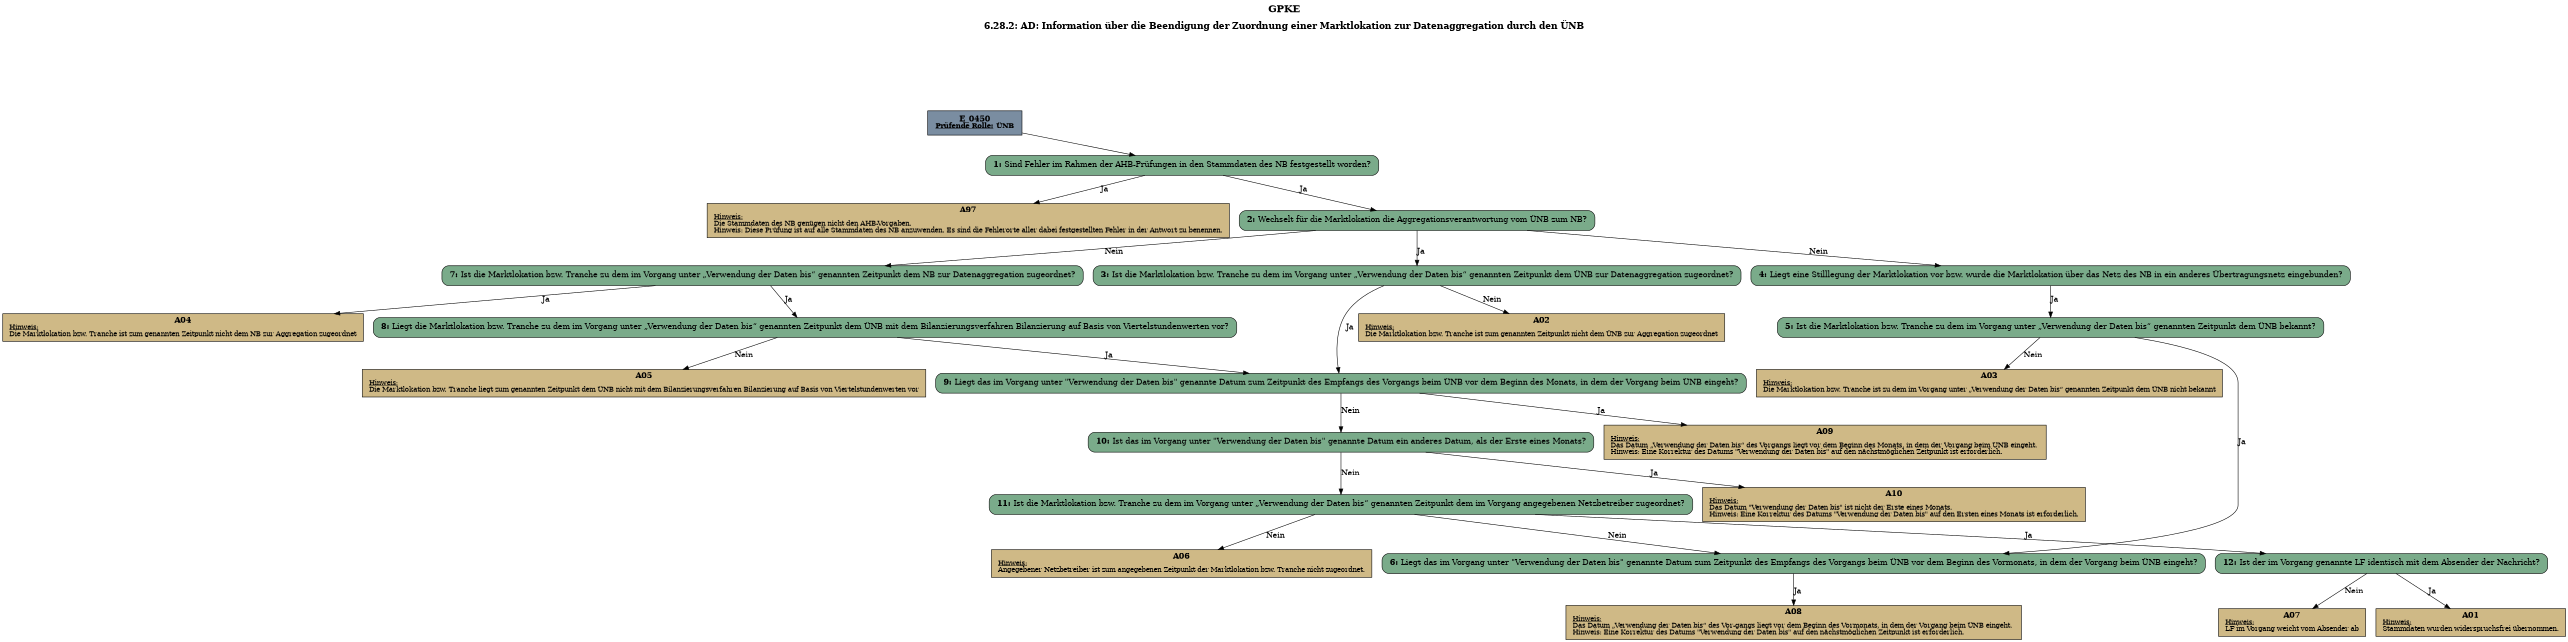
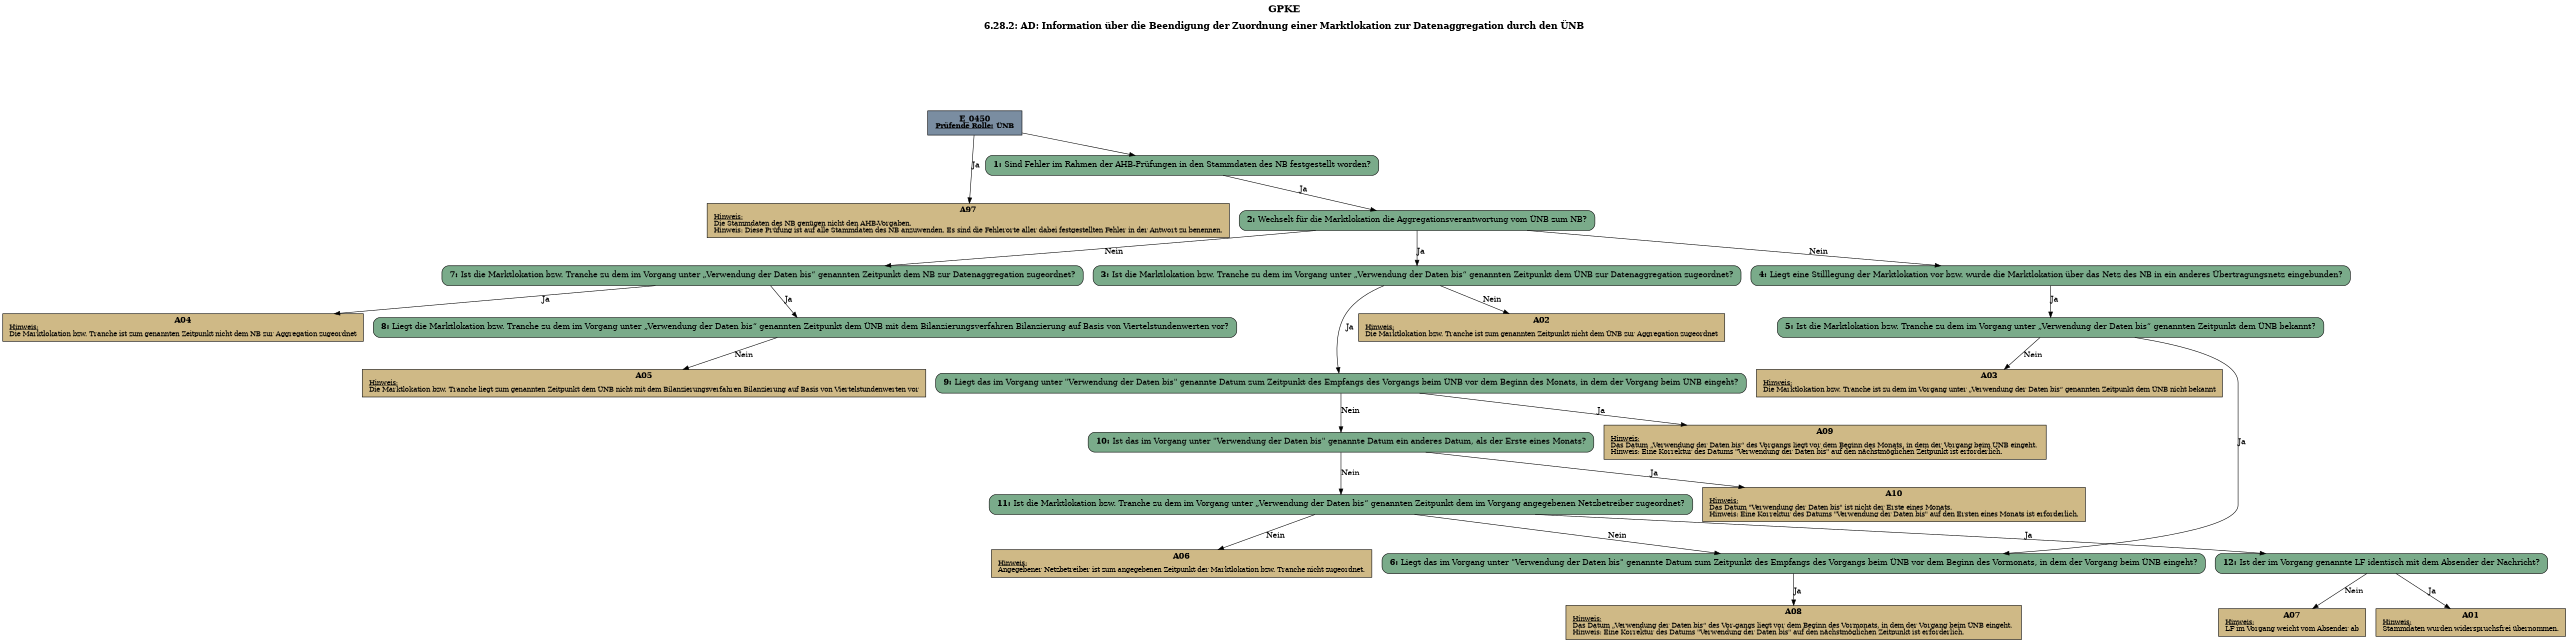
(1092, 189) -> (972, 166)
(1070, 355) -> none
